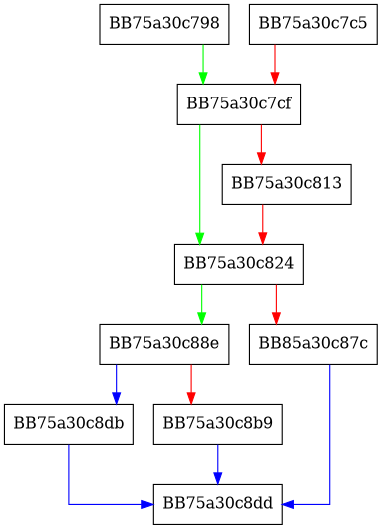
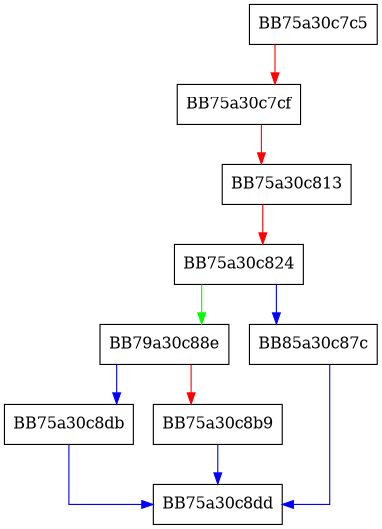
(164, 24) -> none
(200, 179) -> none
(276, 299) -> (276, 299)
(164, 344) -> (164, 344)
